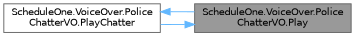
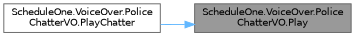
(182, 12) -> none
